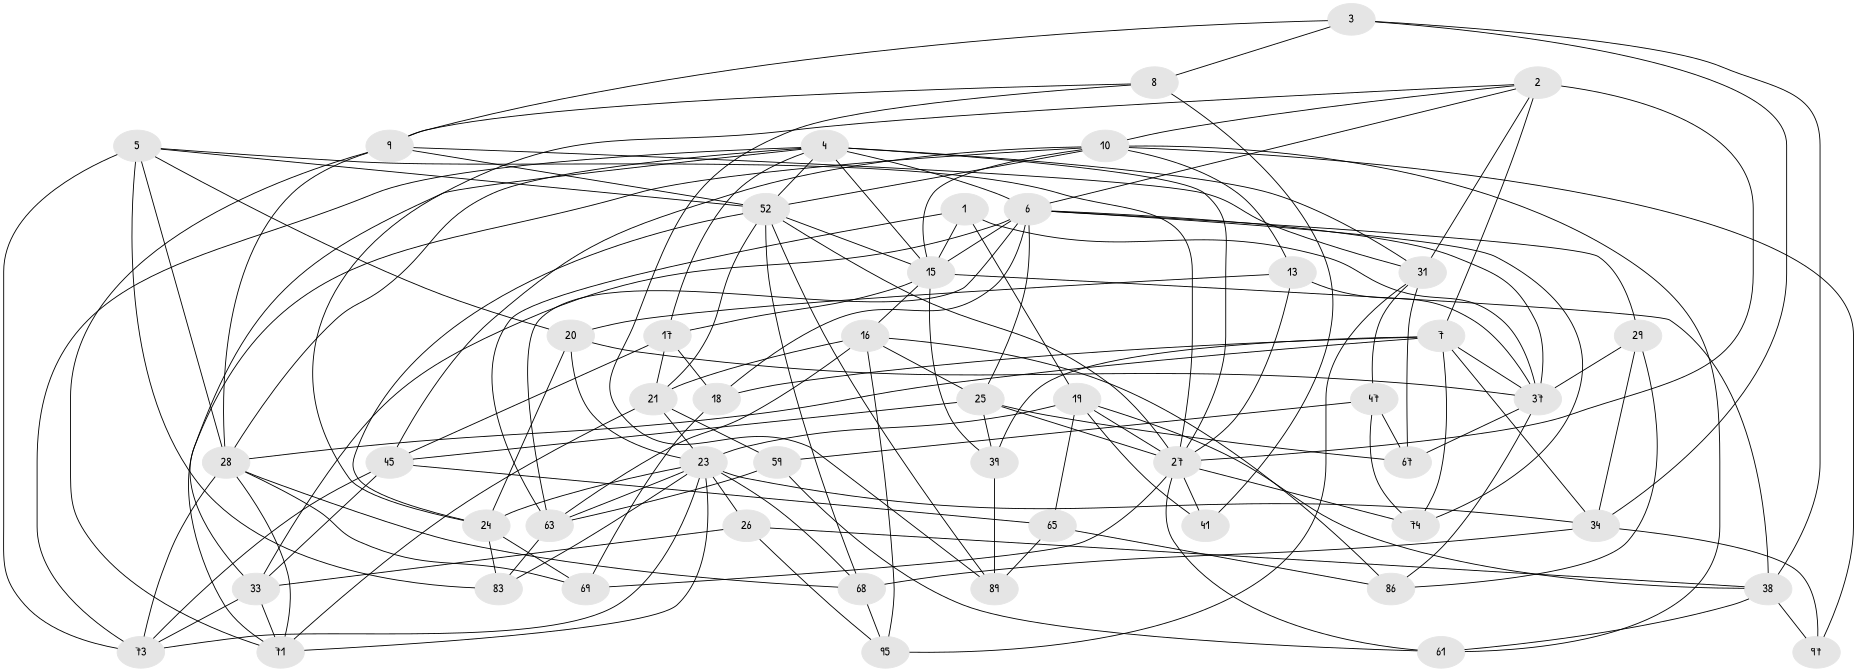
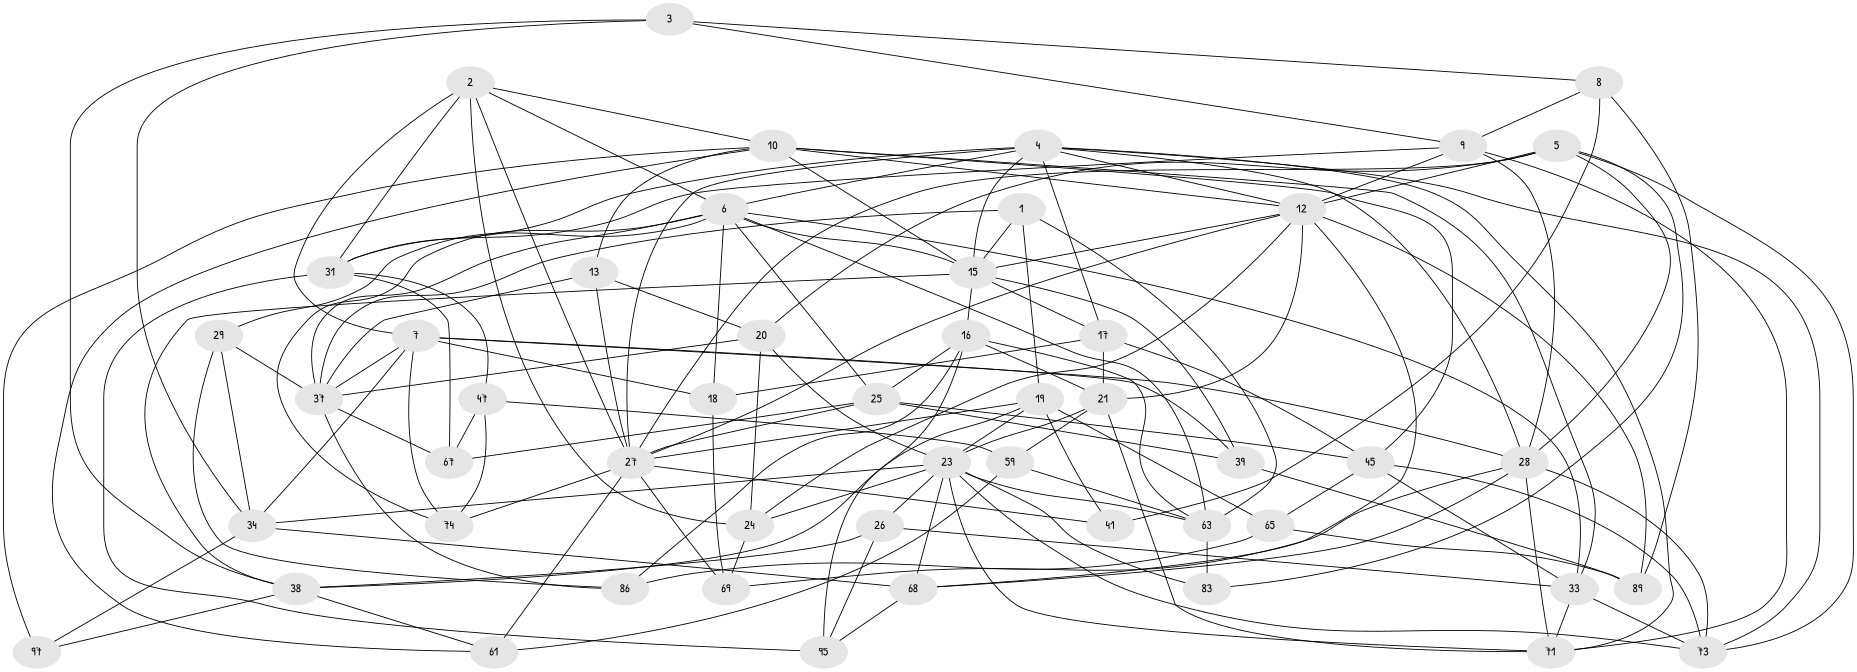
(766, 209) -> (1302, 209)
(492, 557) -> none
